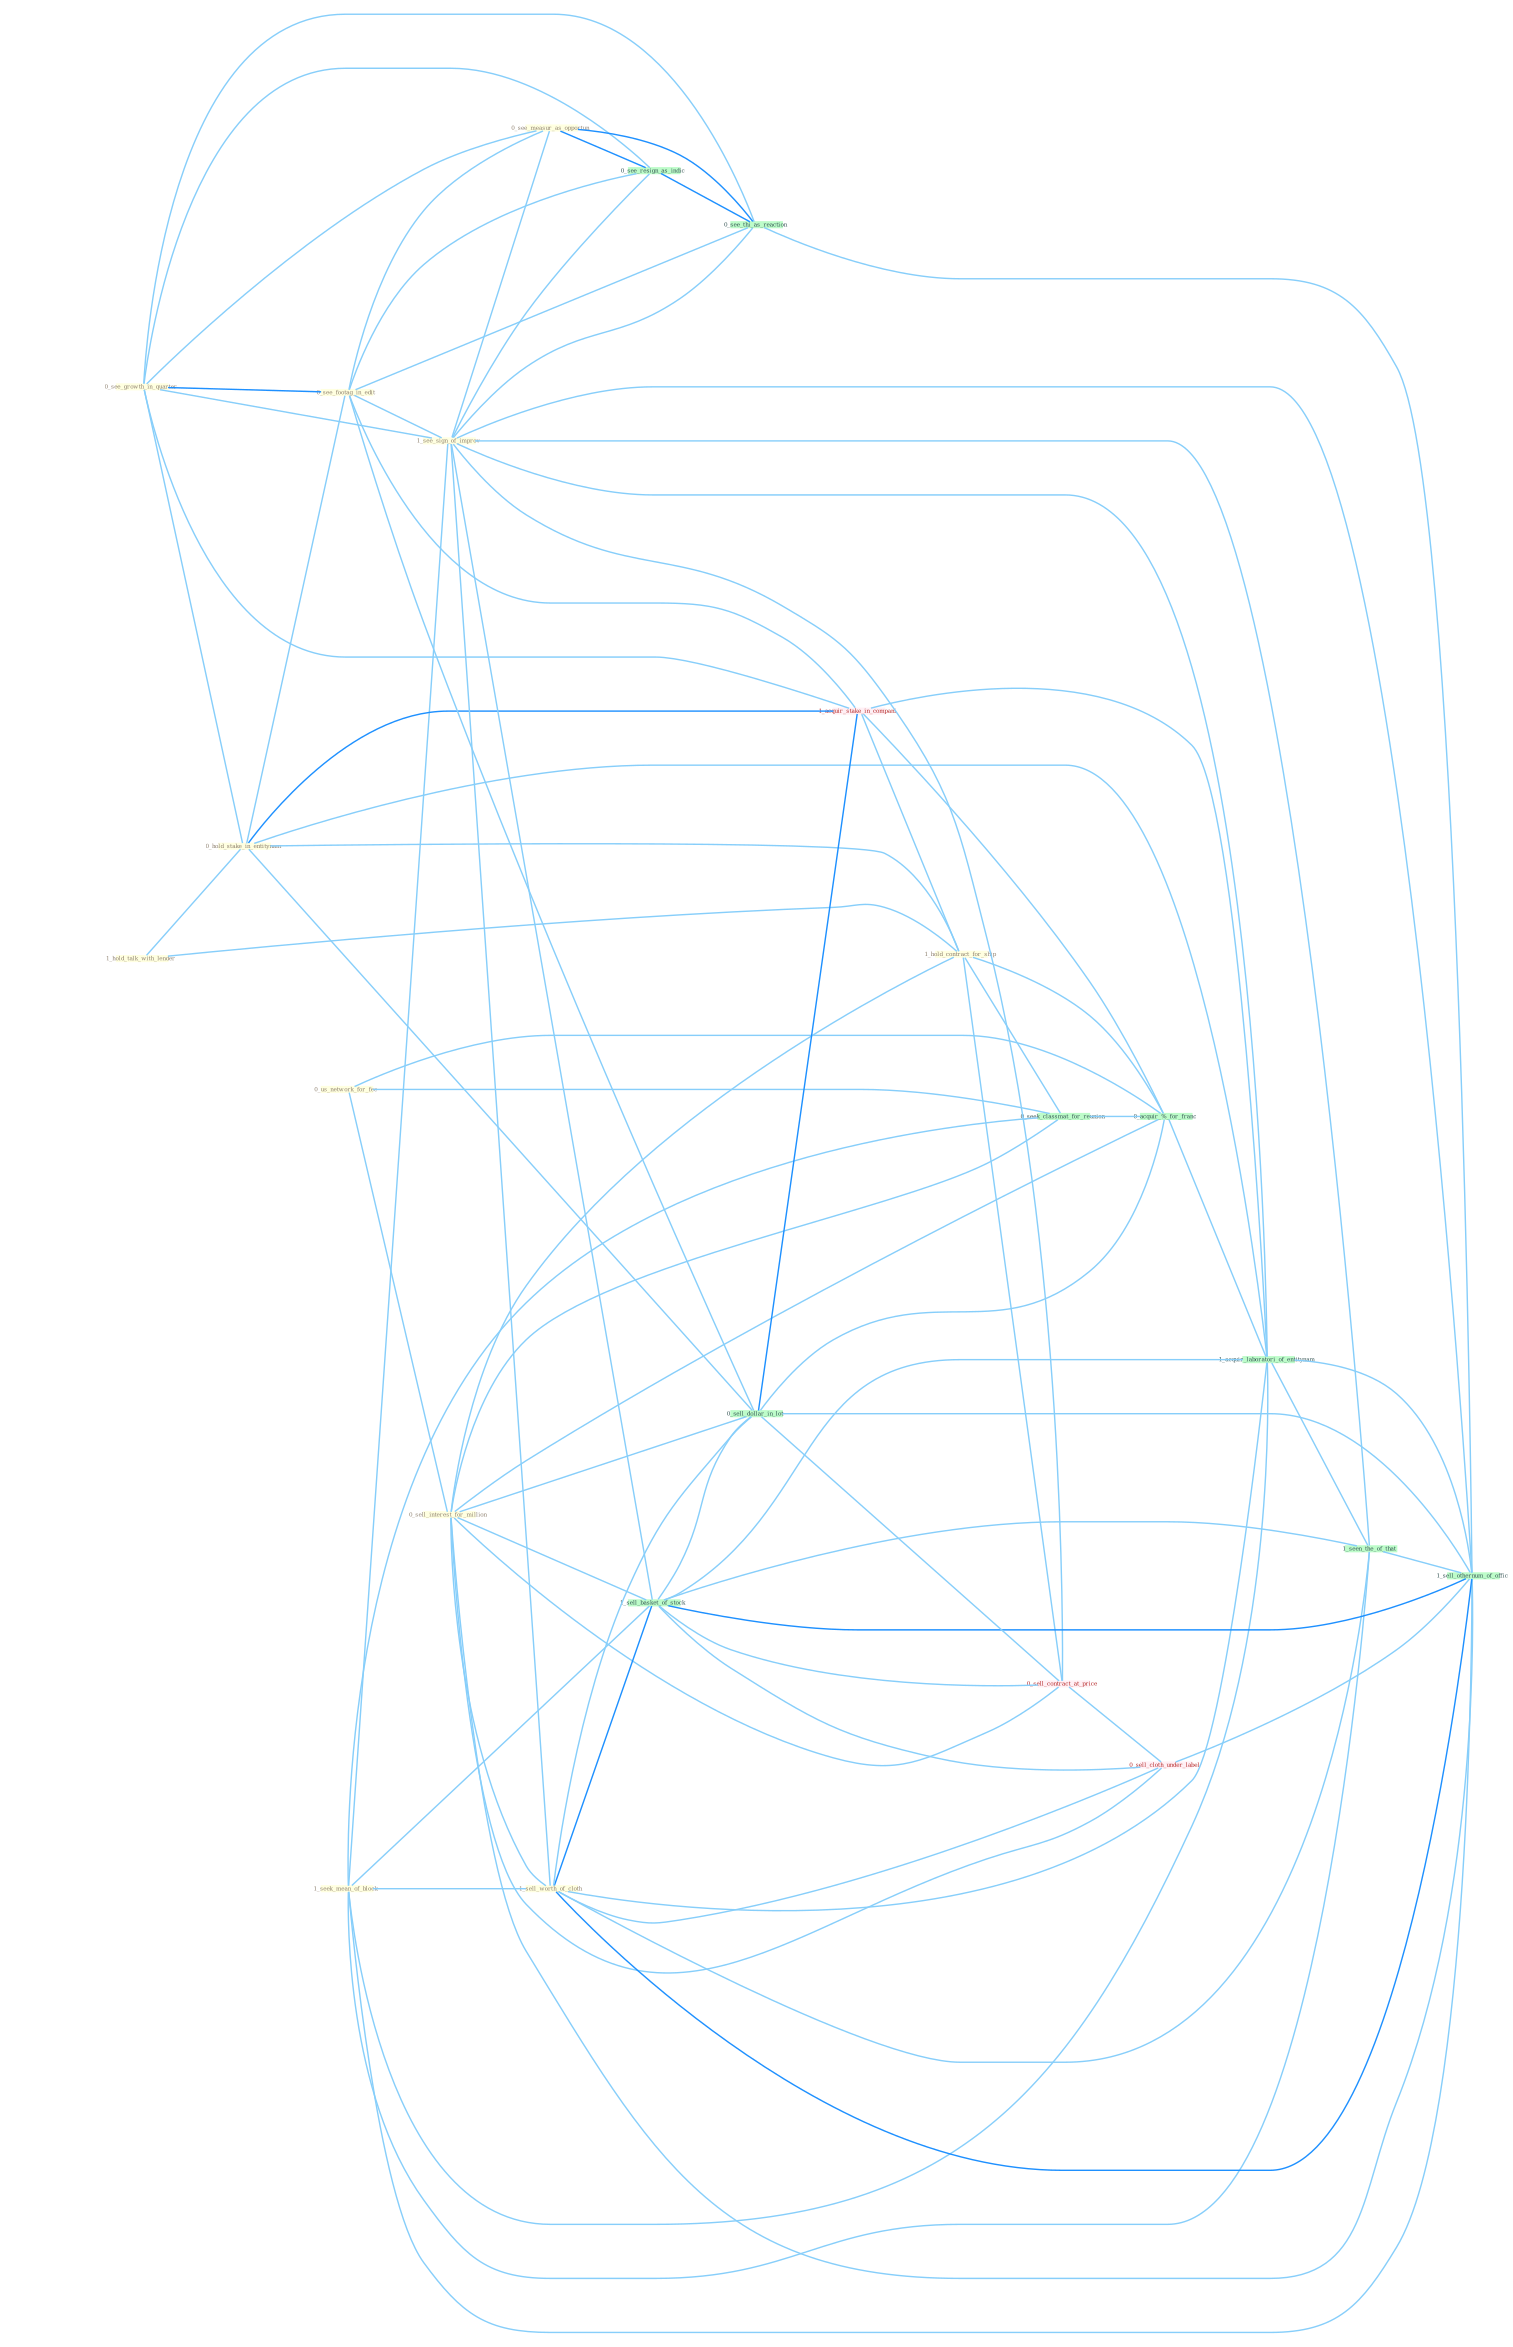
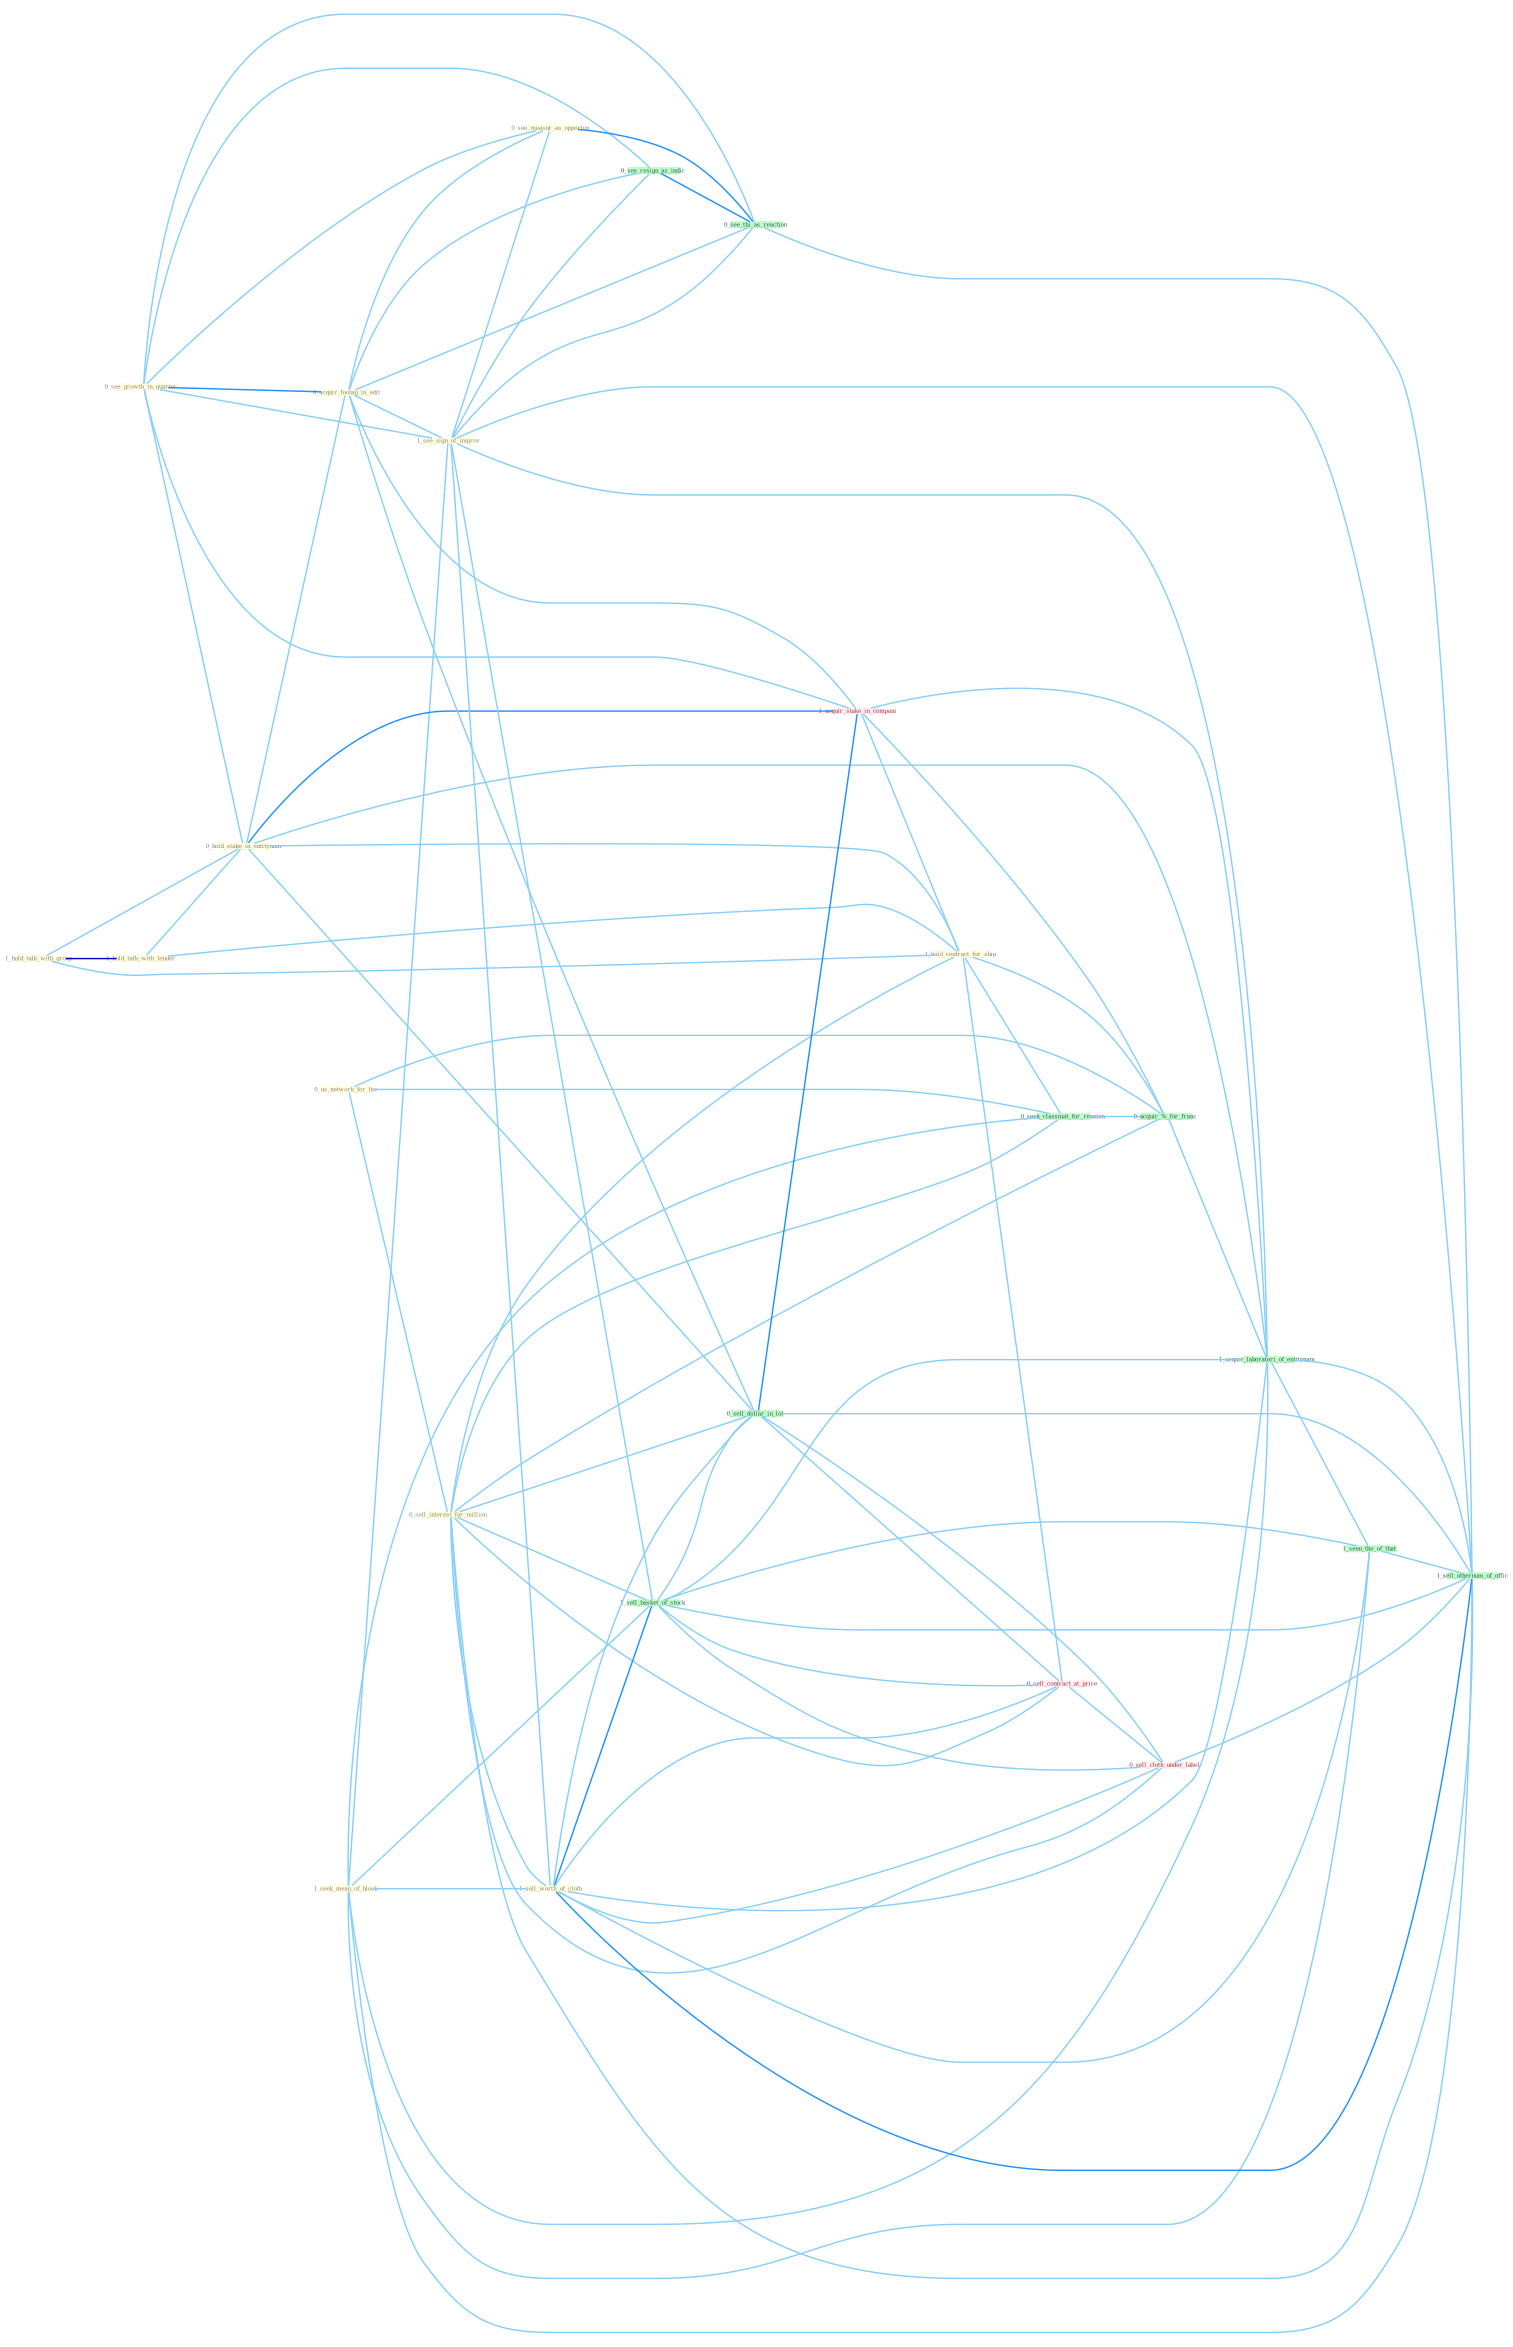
(603, 149) -> none
(347, 393) -> (347, 393)
(1257, 639) -> none
(983, 923) -> (752, 1738)
none -> (40, 959)
(999, 1310) -> (979, 1571)
(1090, 1630) -> (1070, 1630)
